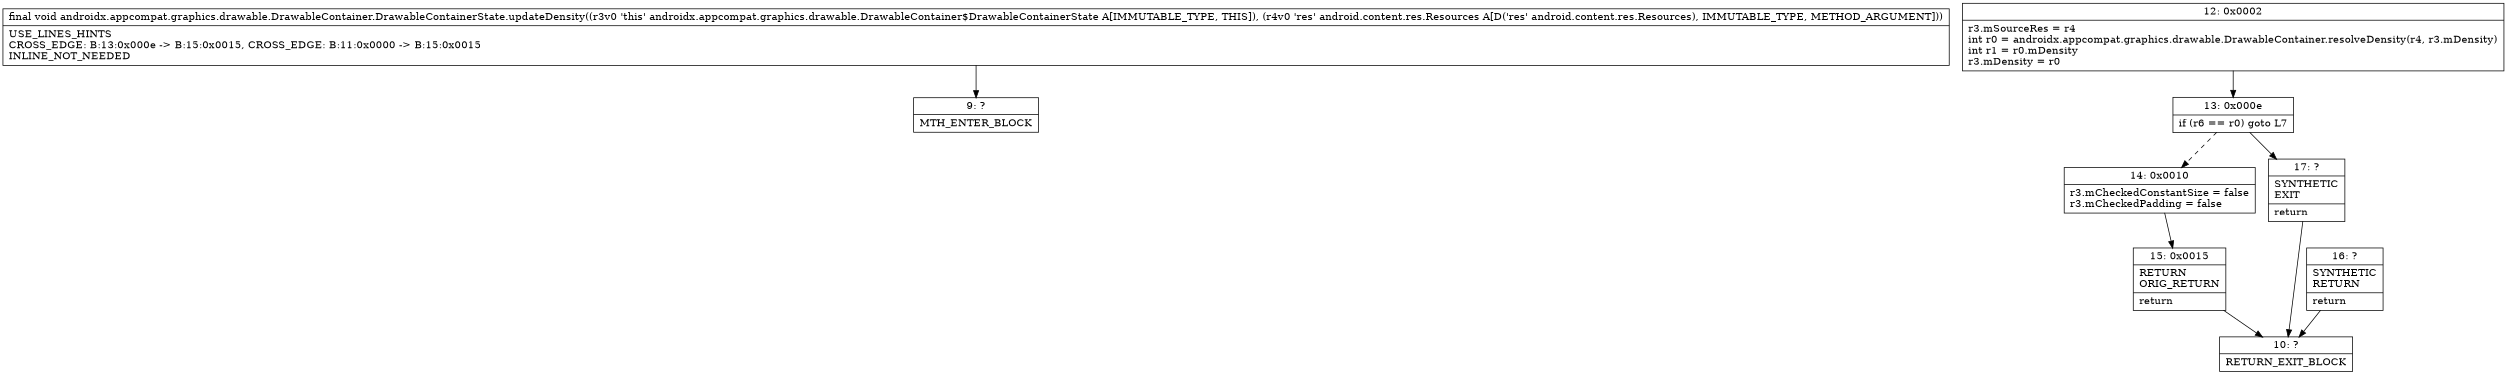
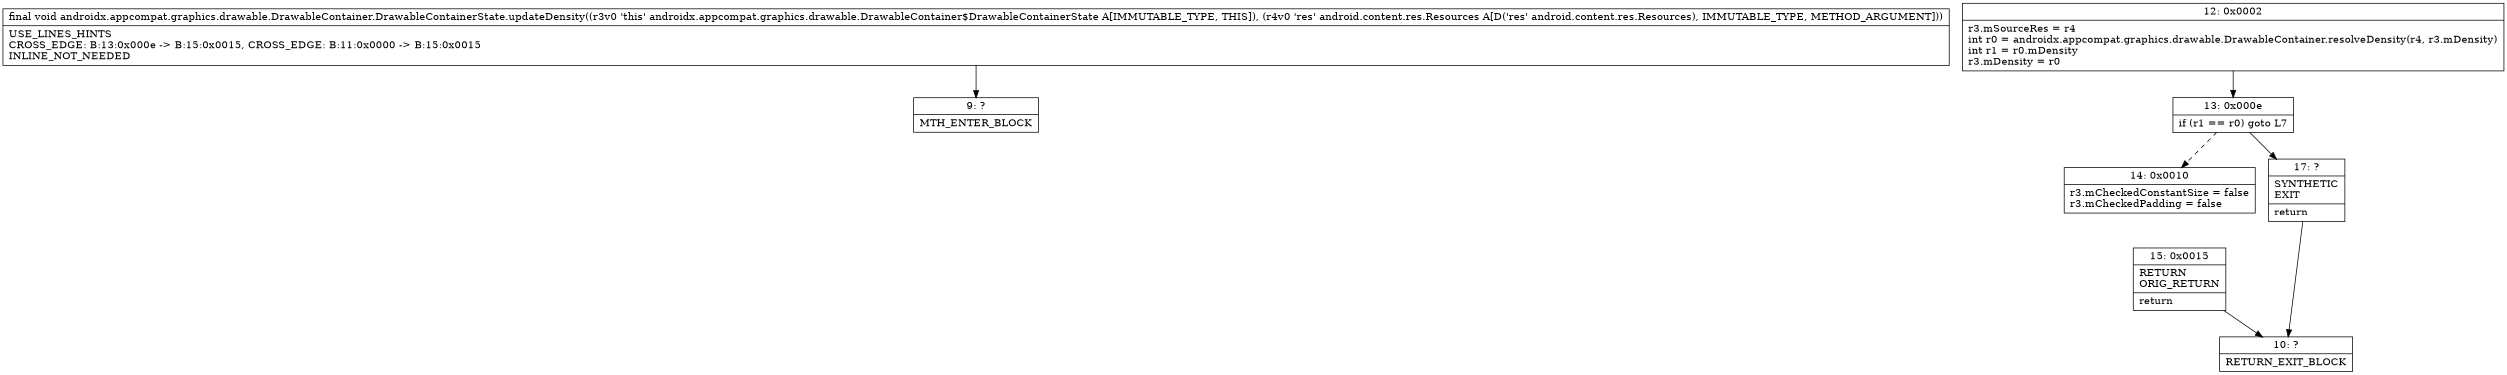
(2233, 123) -> (2233, 123)
(2168, 227) -> none
(2345, 279) -> none
